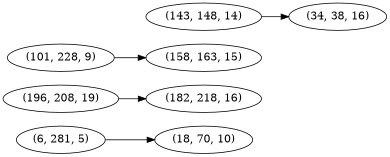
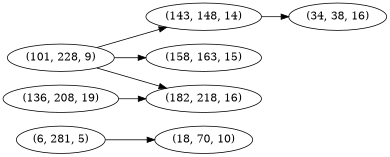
none -> (128, 38)
none -> (128, 77)
(61, 99) -> (61, 99)
